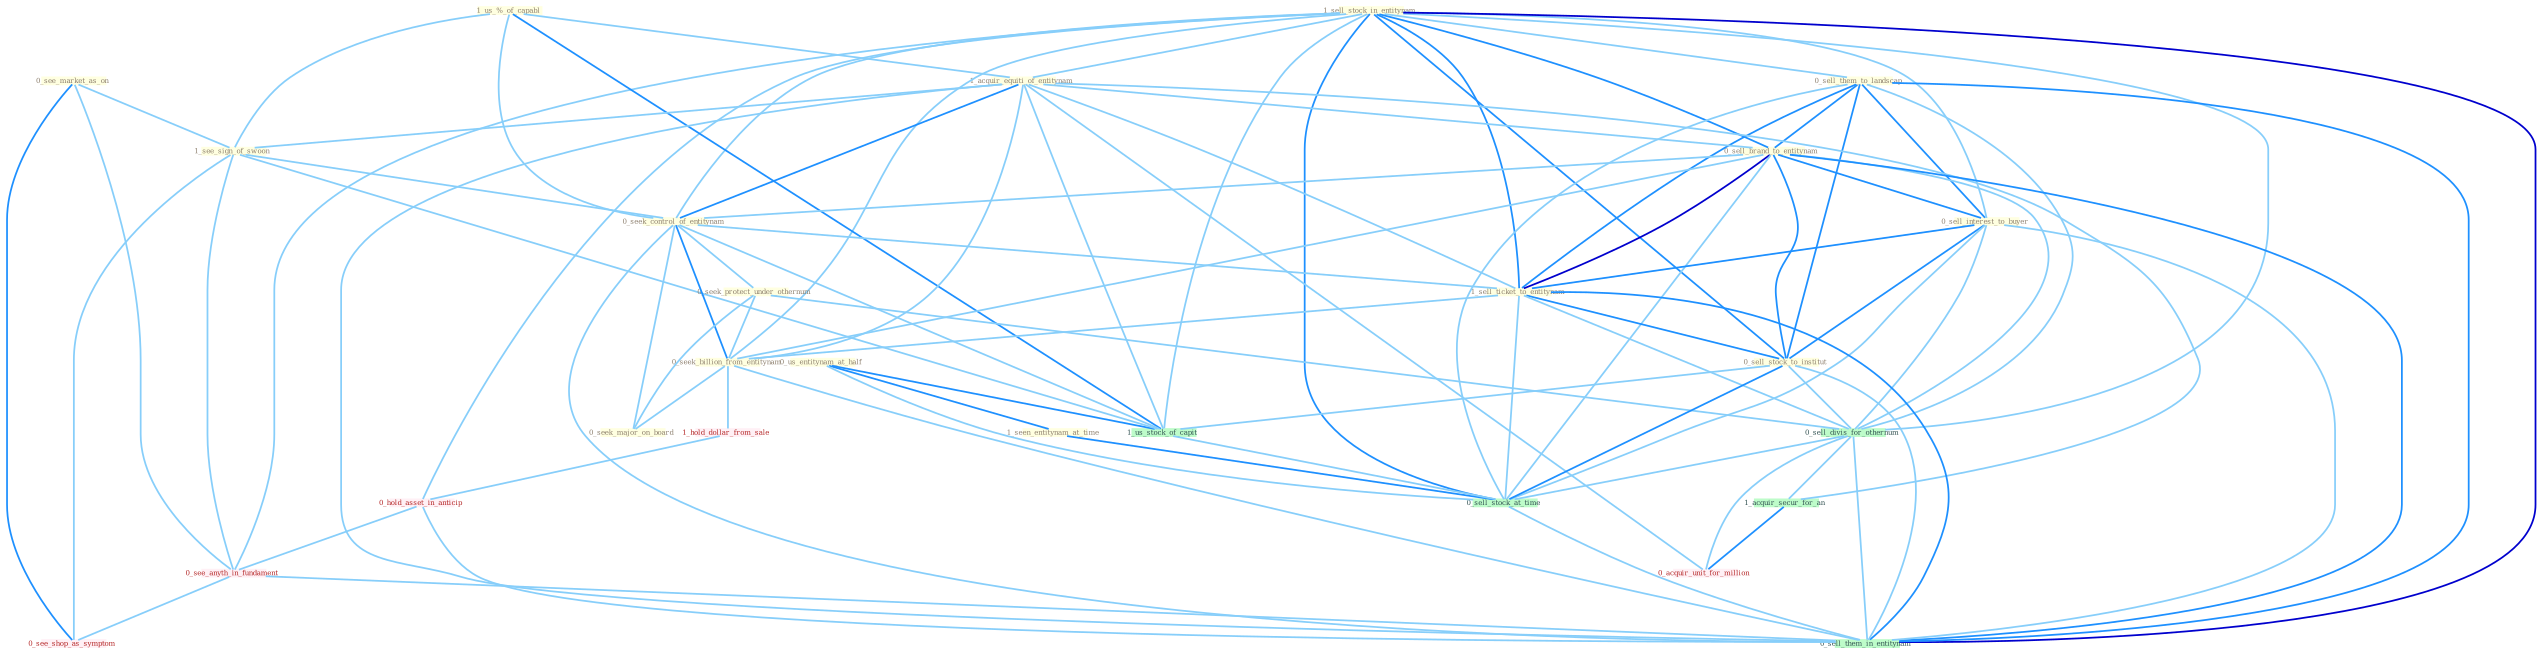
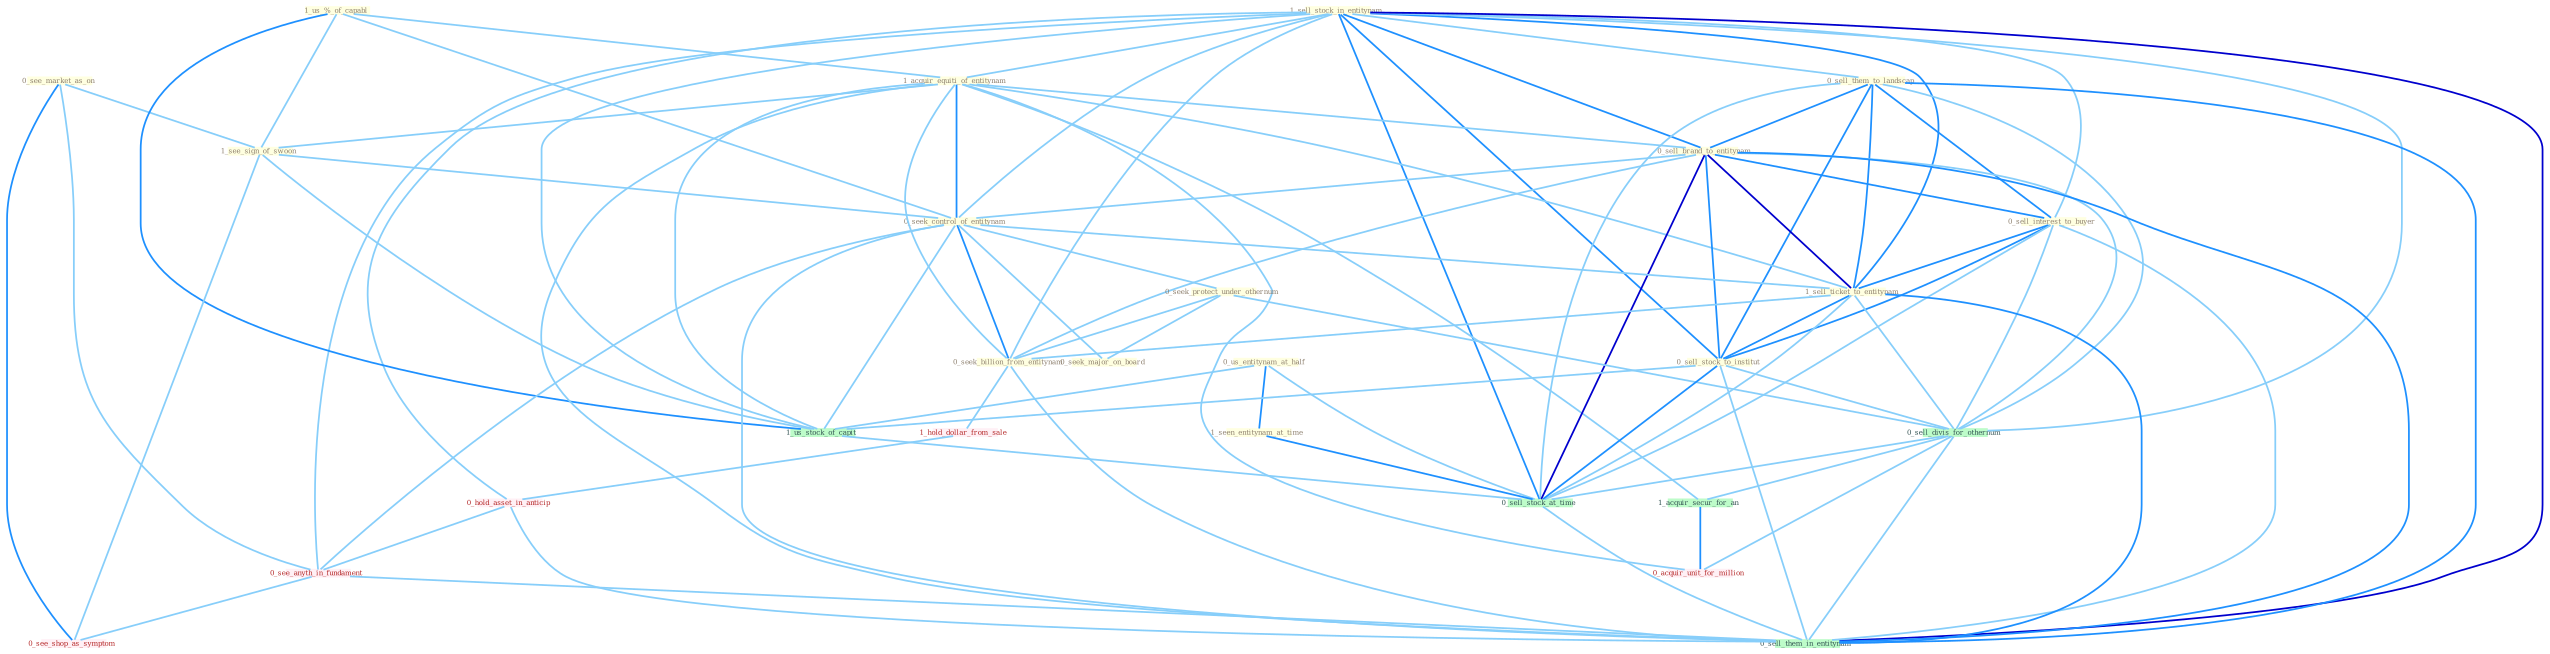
(1652, 310) -> (1623, 327)
(207, 362) -> (638, 331)
(993, 397) -> (1055, 396)
(680, 398) -> none
